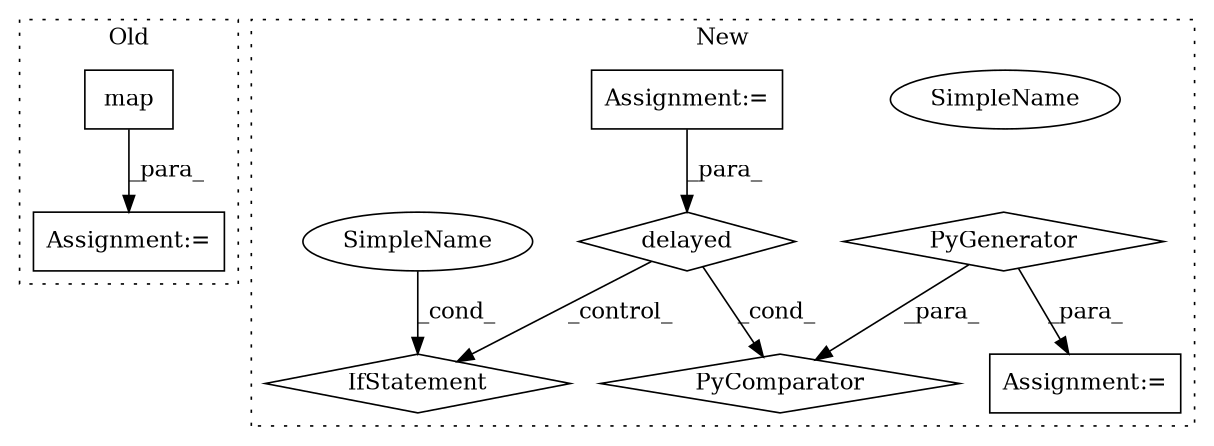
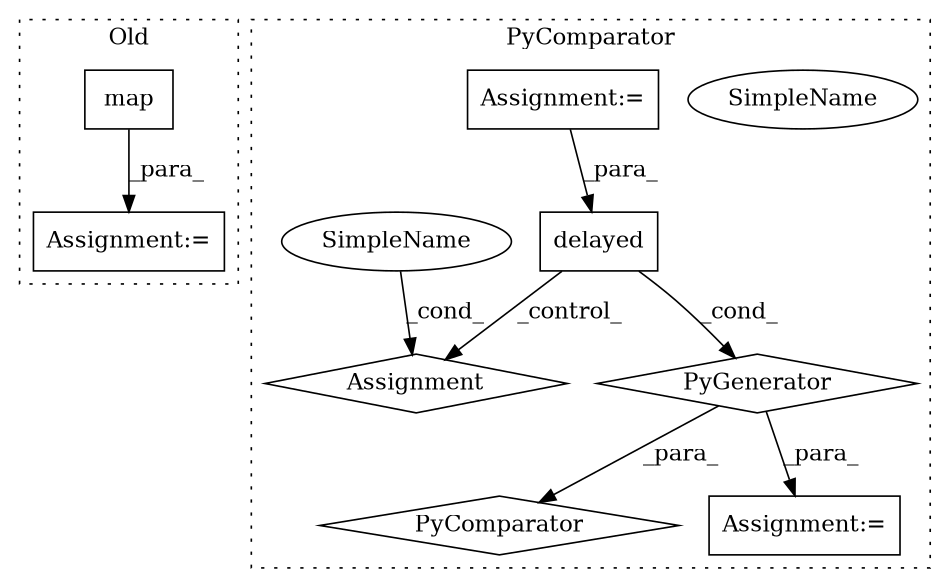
(723, 38) -> (591, 38)
(687, 242) -> (599, 242)
(728, 305) -> (683, 307)
(418, 384) -> (416, 384)
